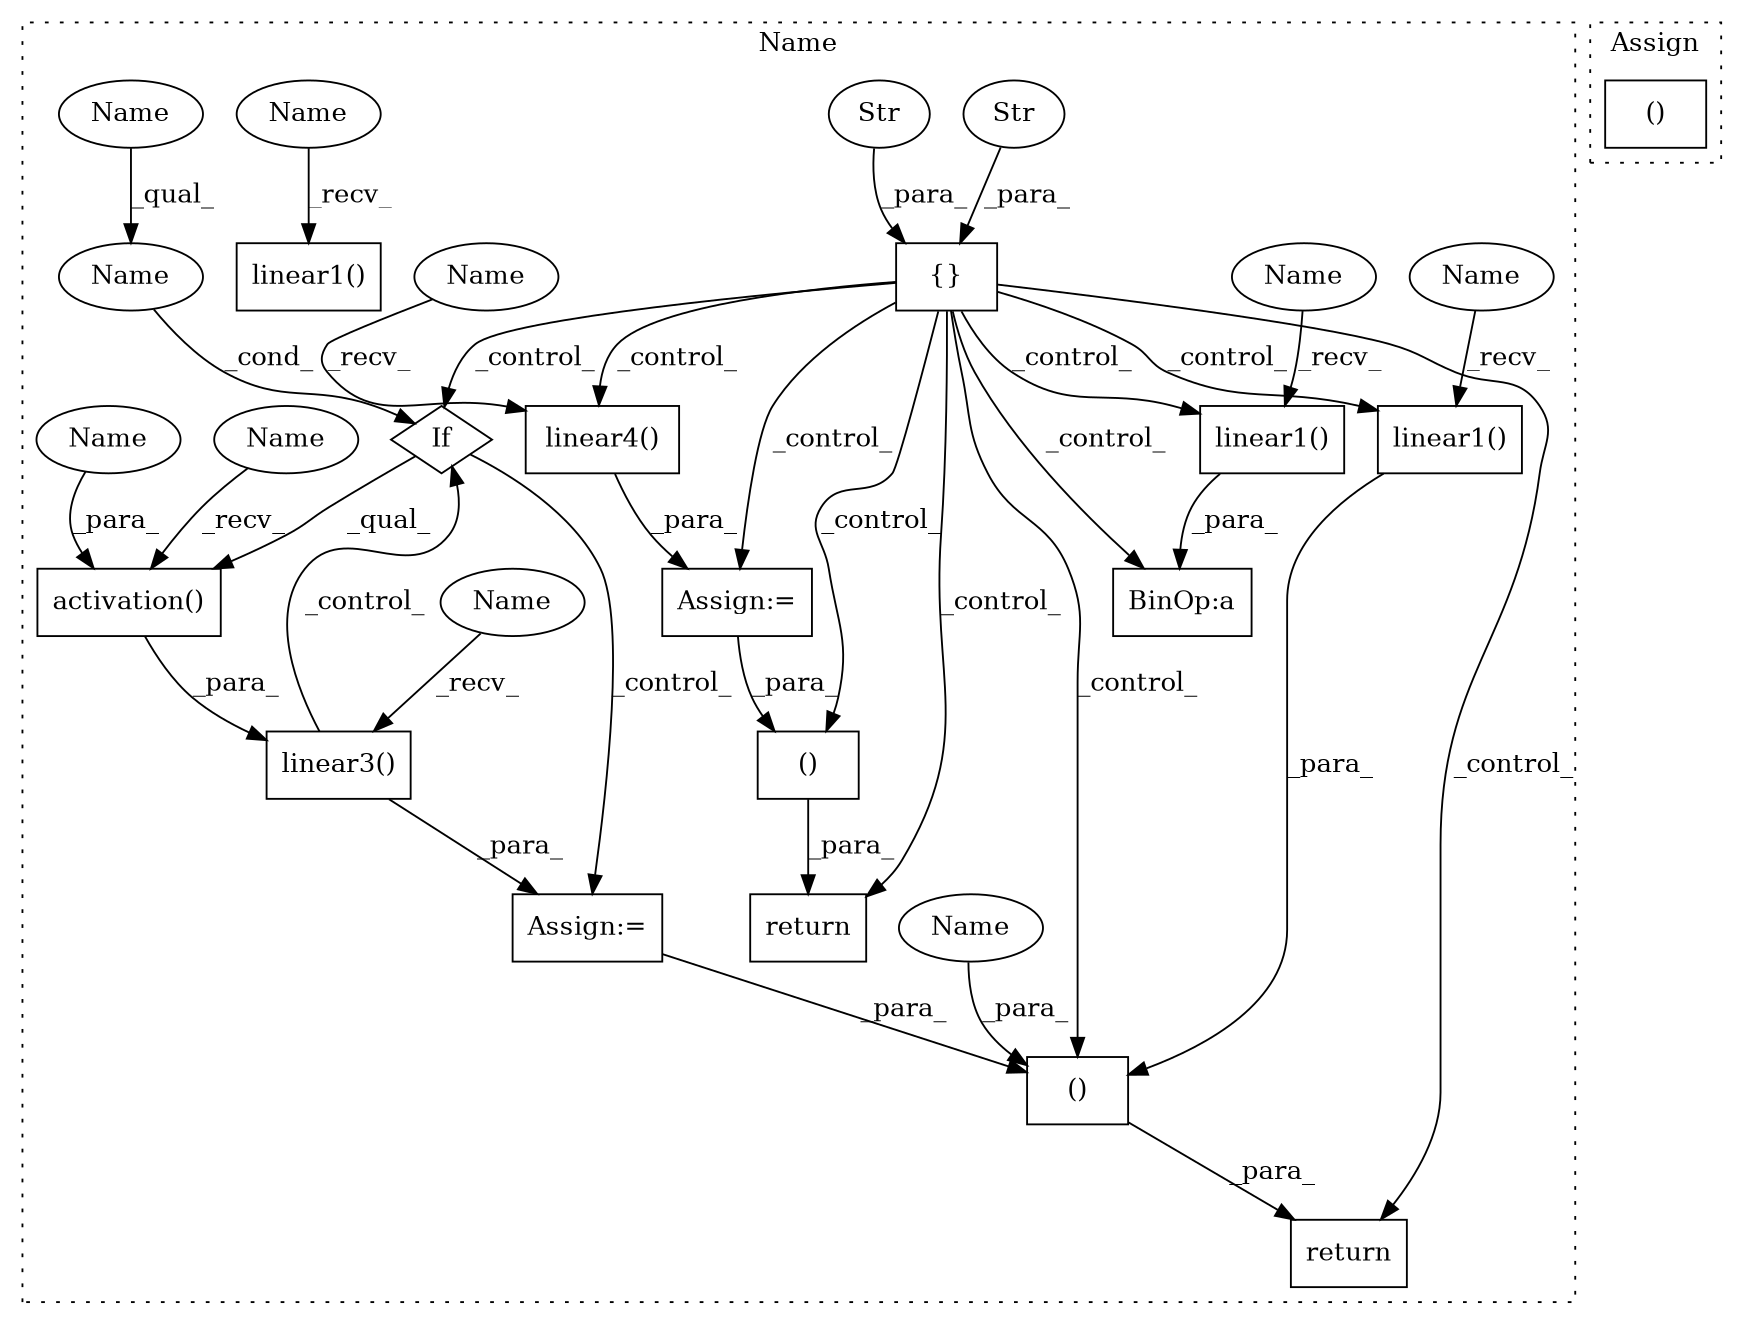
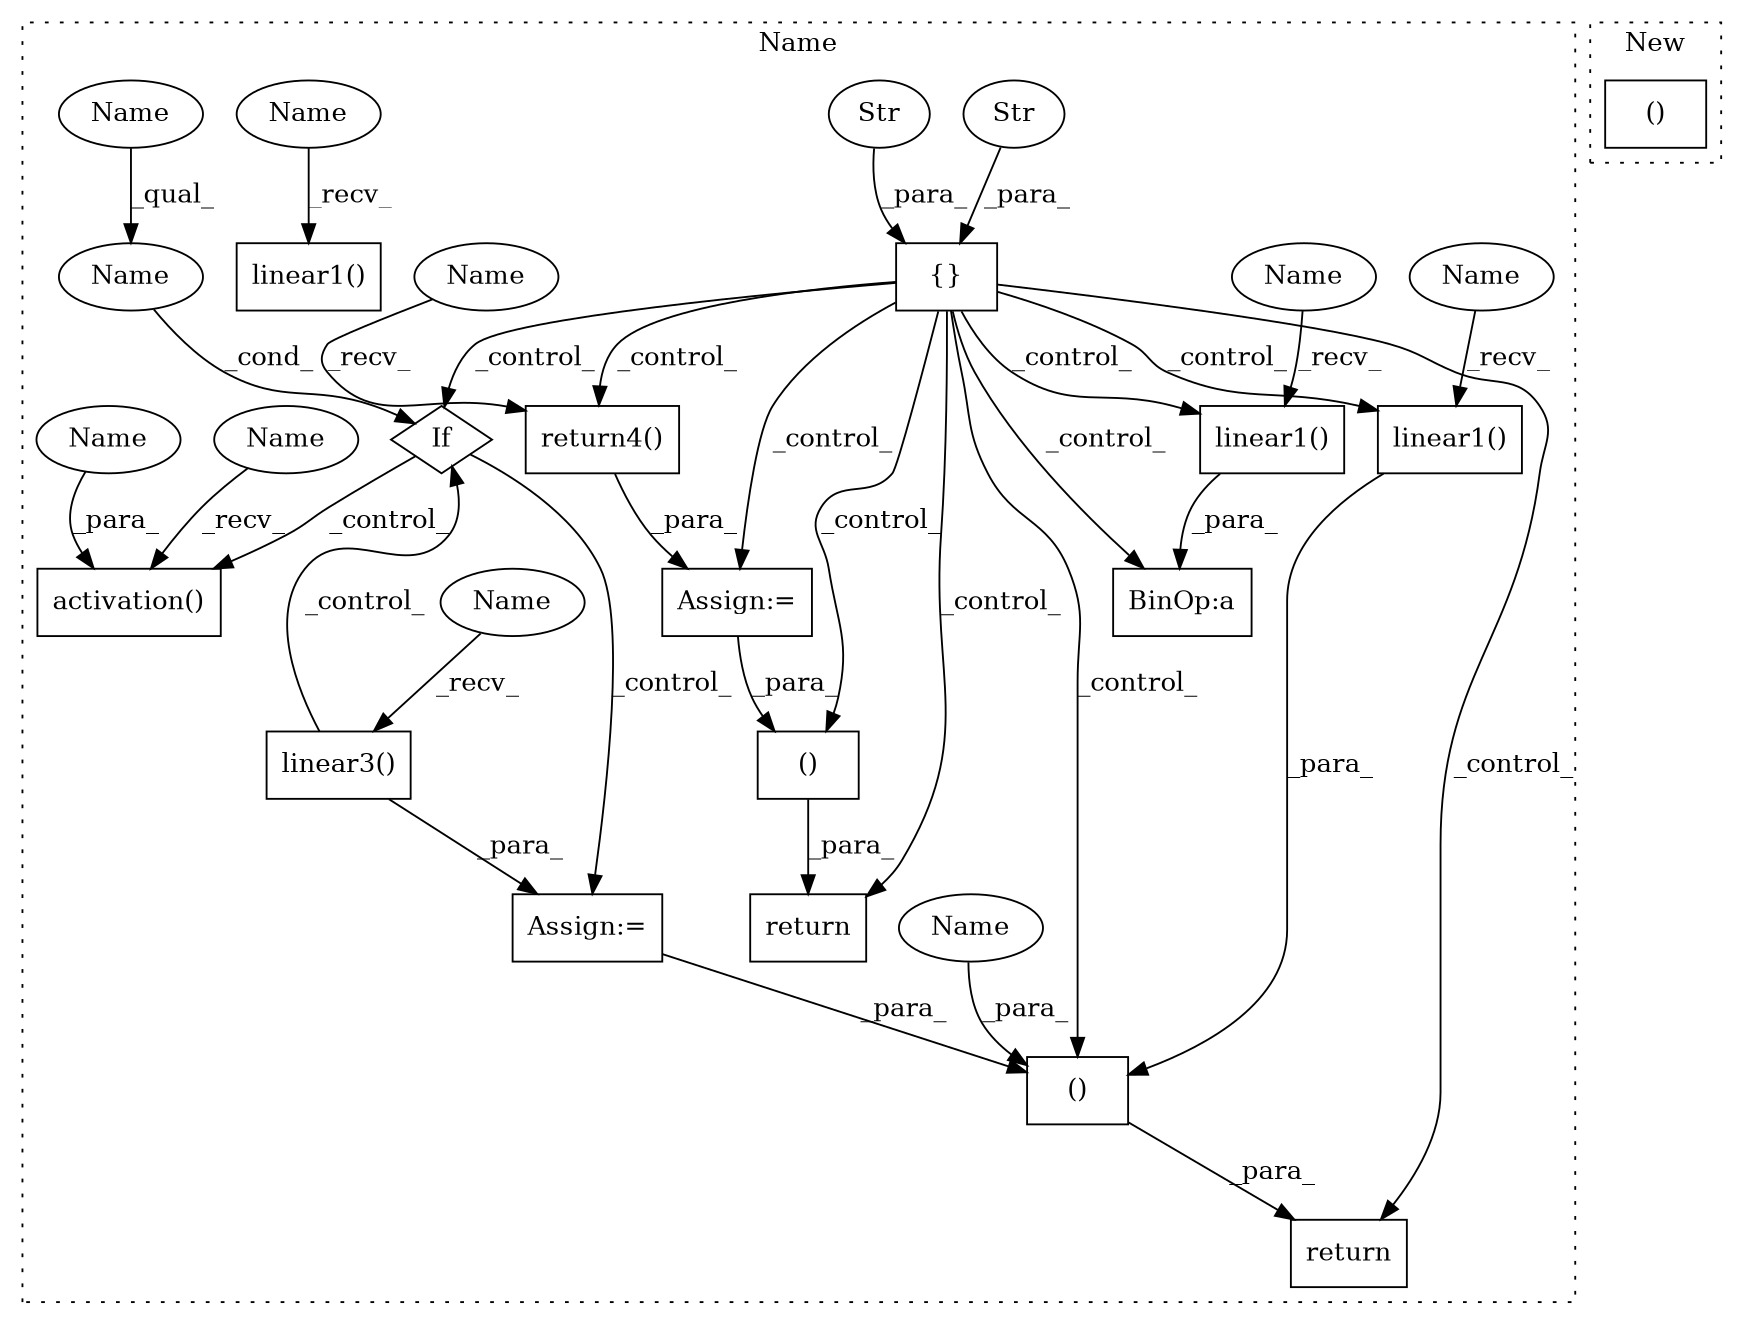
(1656, 44) -> (1656, 44)
(602, 440) -> (602, 440)
(389, 521) -> (389, 521)
(188, 694) -> none
